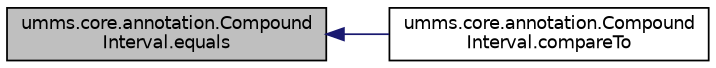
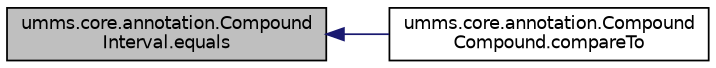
(549, 34) -> (549, 34)
